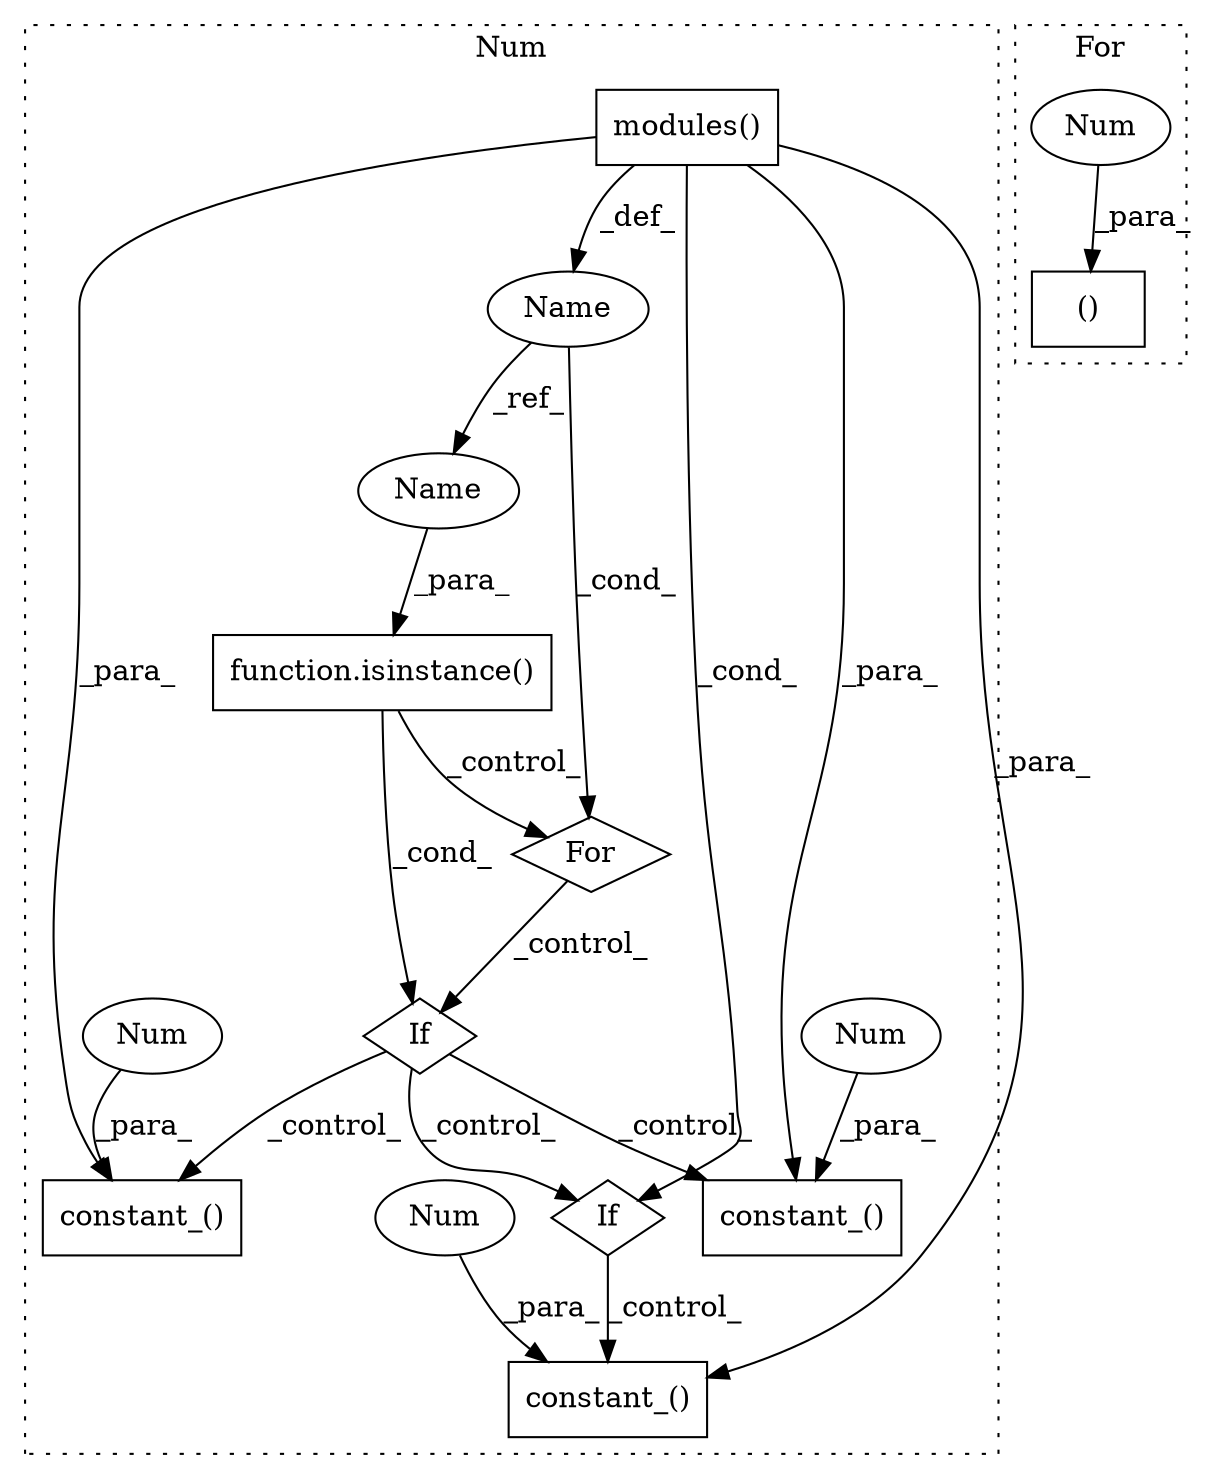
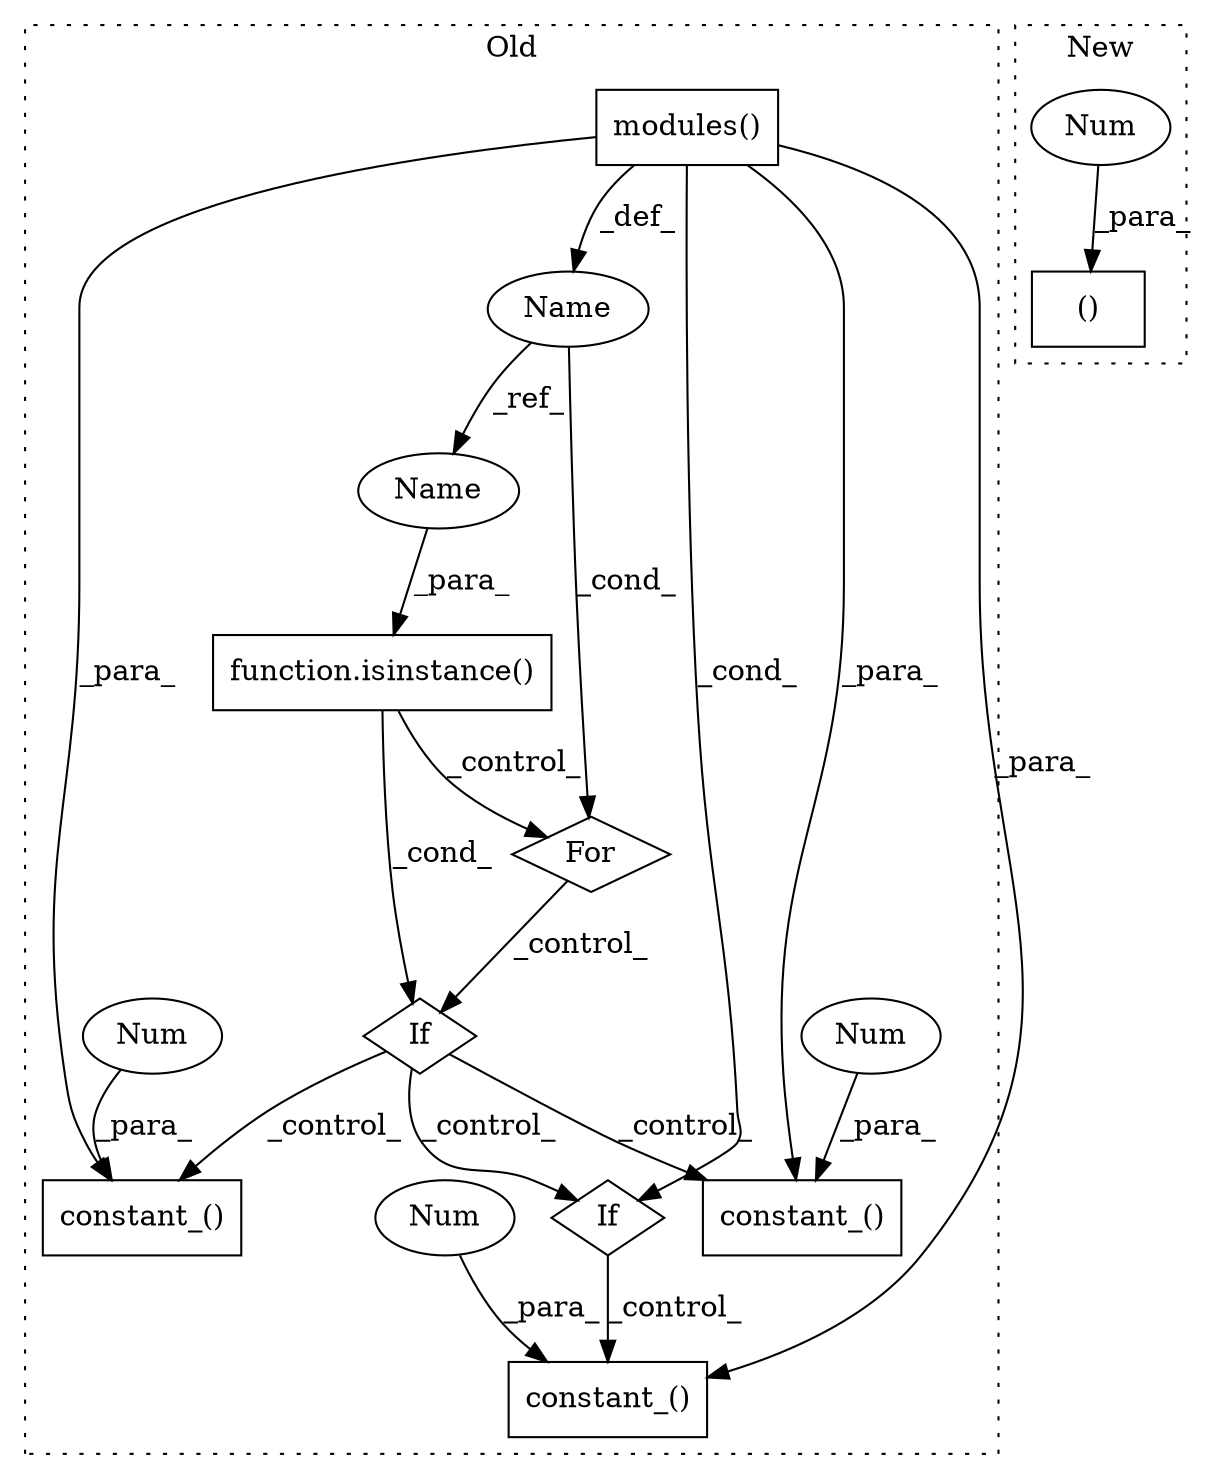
(512, 49) -> (512, 49)
(1101, 49) -> (1101, 49)
